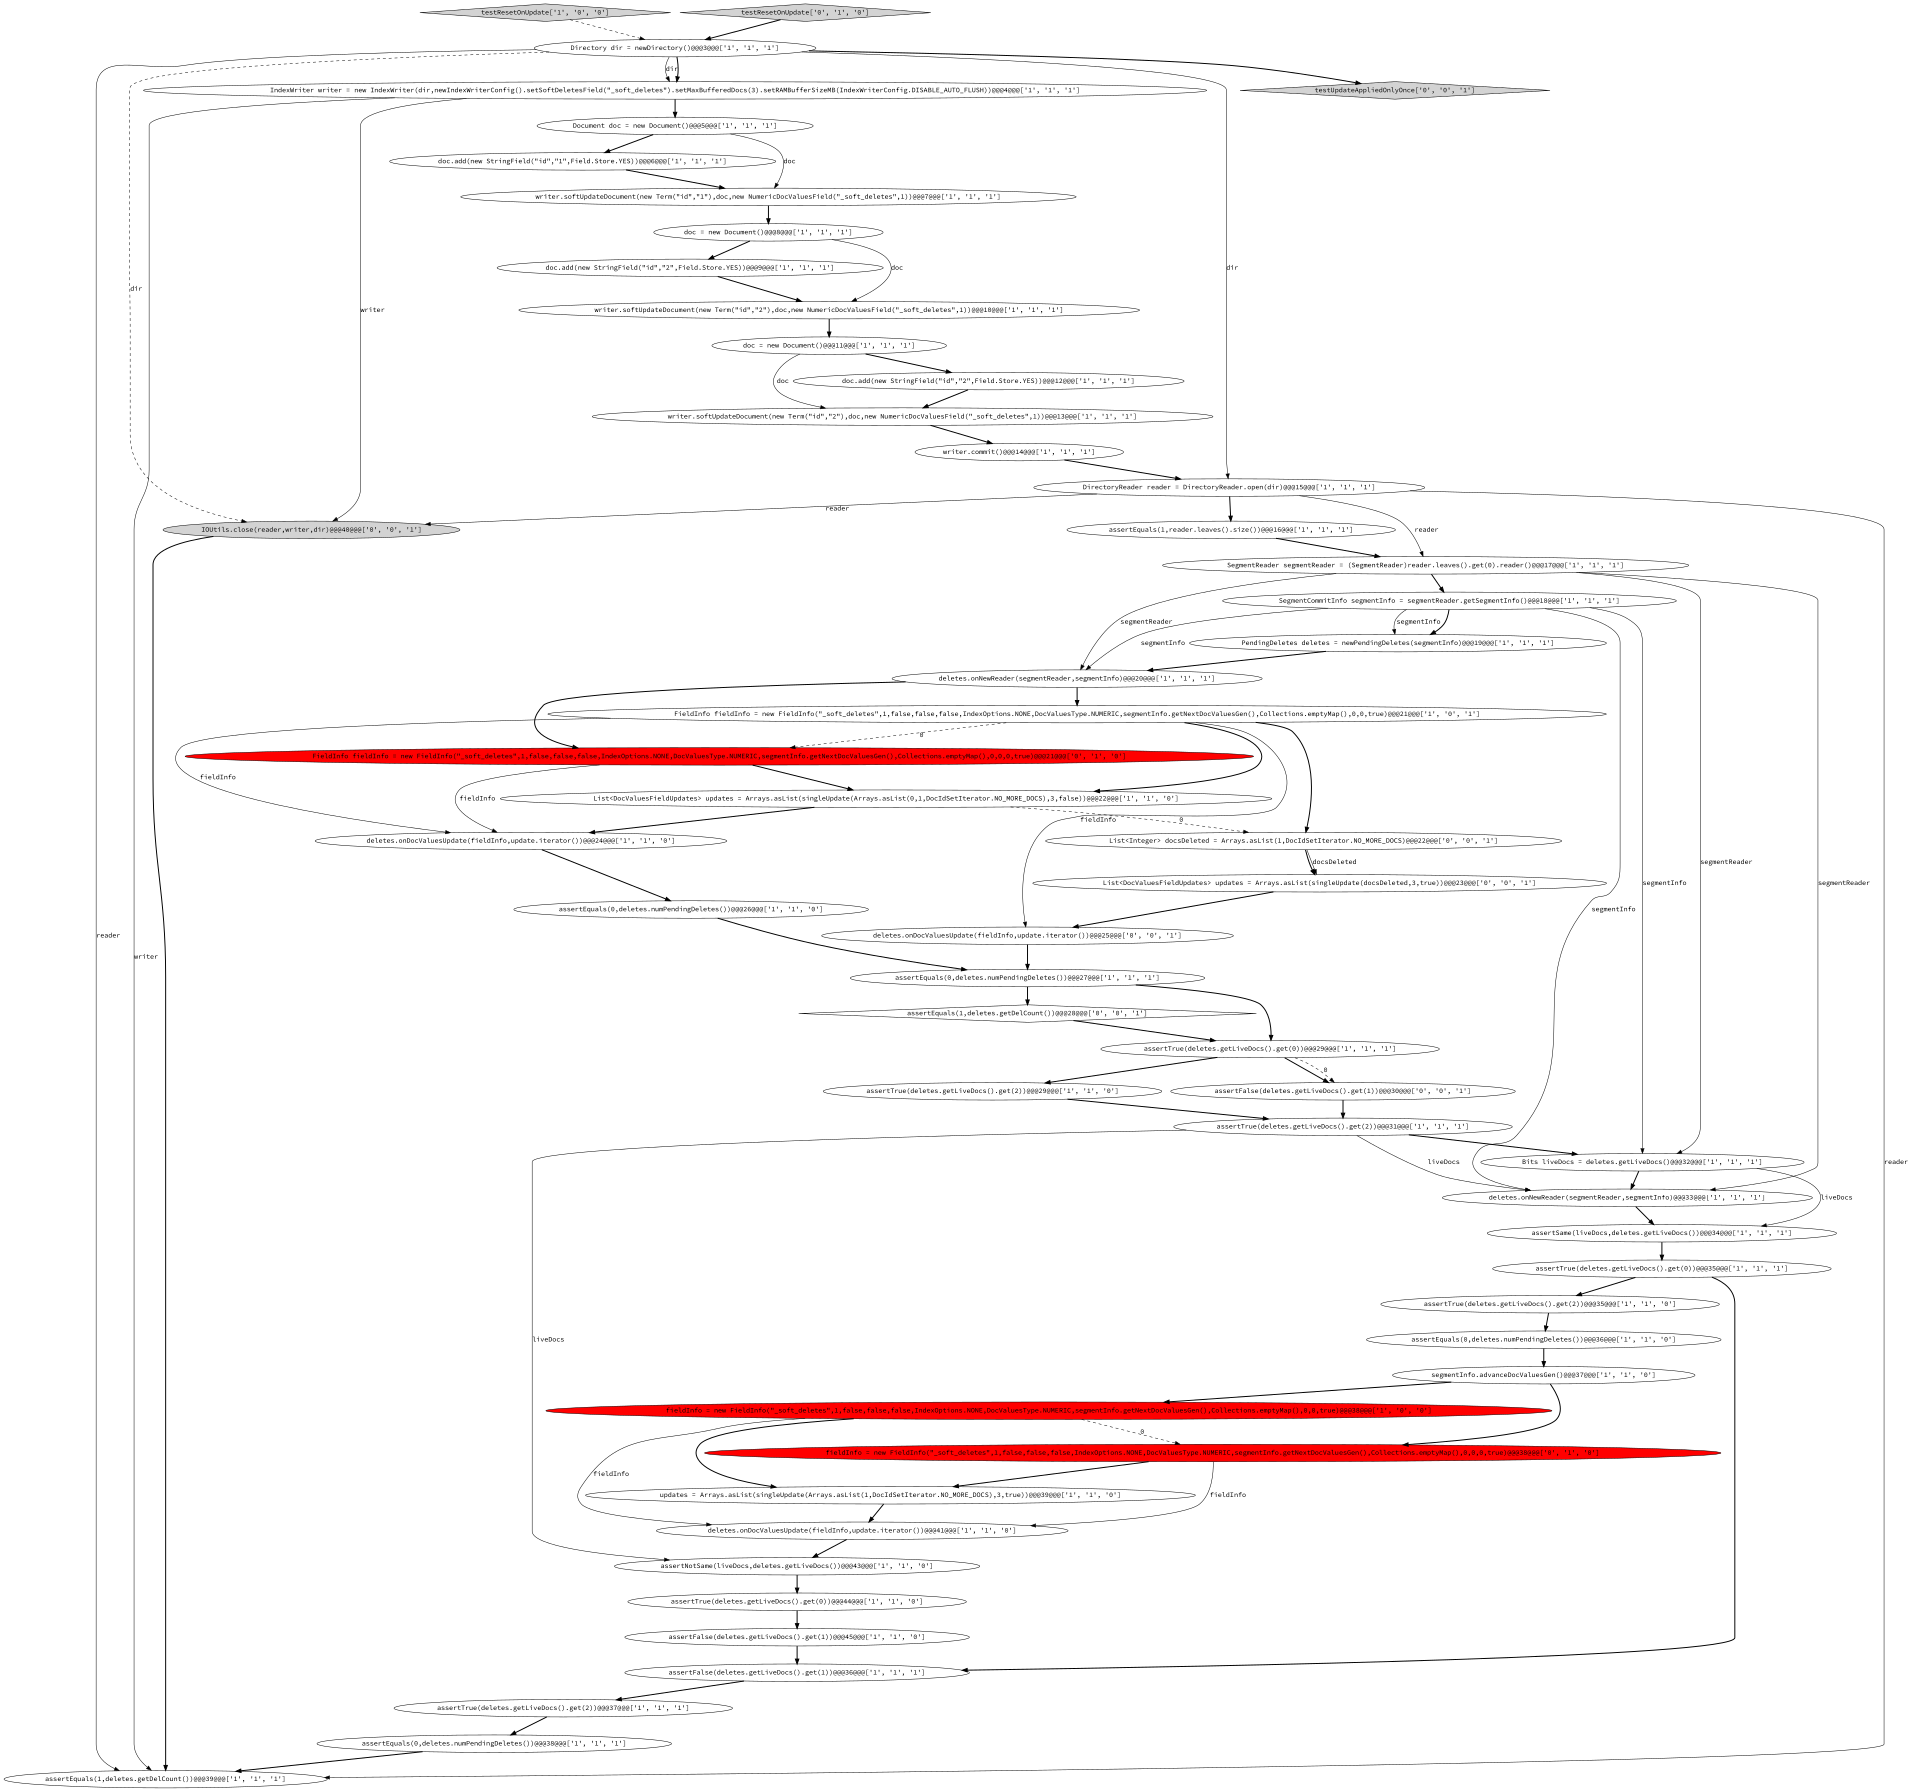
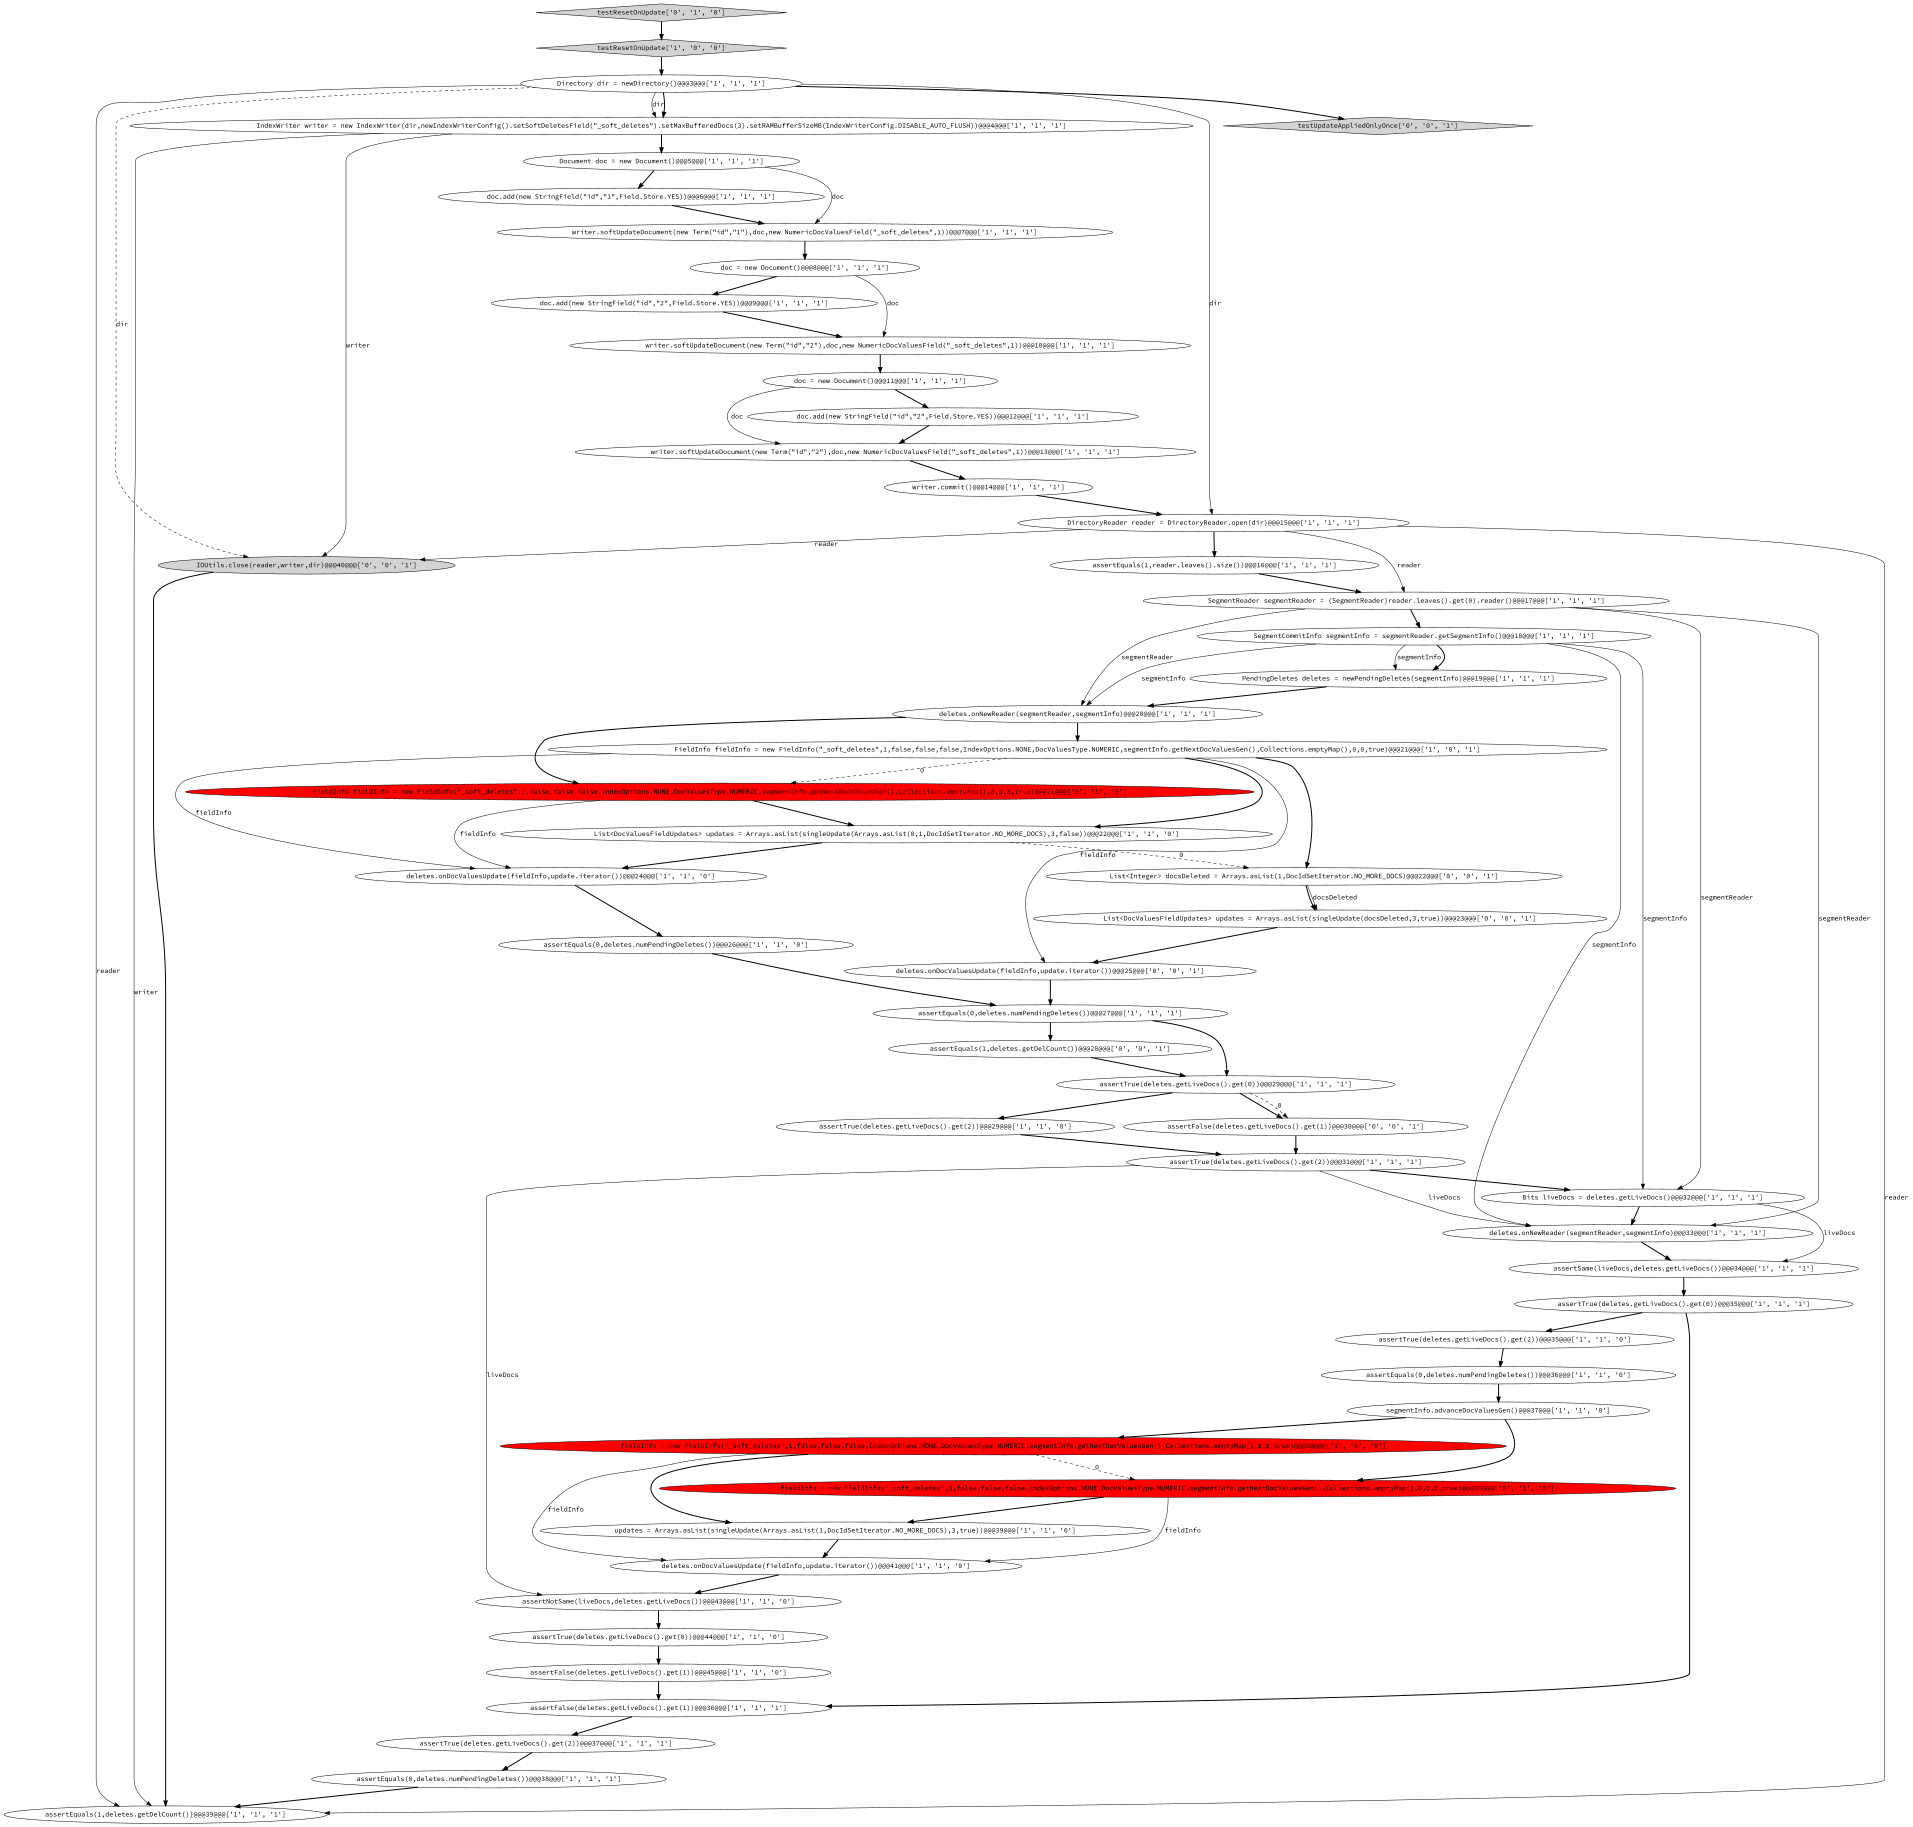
(605, 29) -> (661, 63)
(745, 29) -> (661, 28)
(1028, 1014) -> (1050, 1049)
